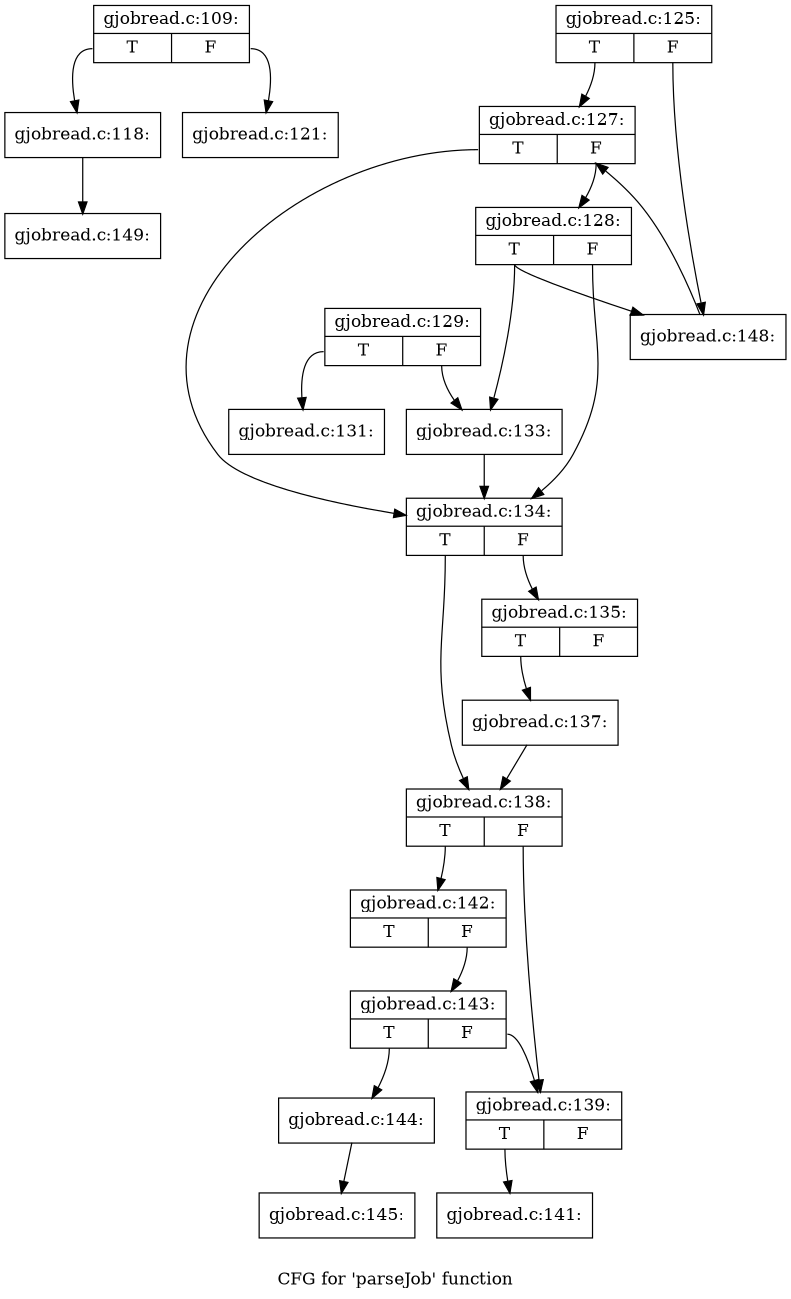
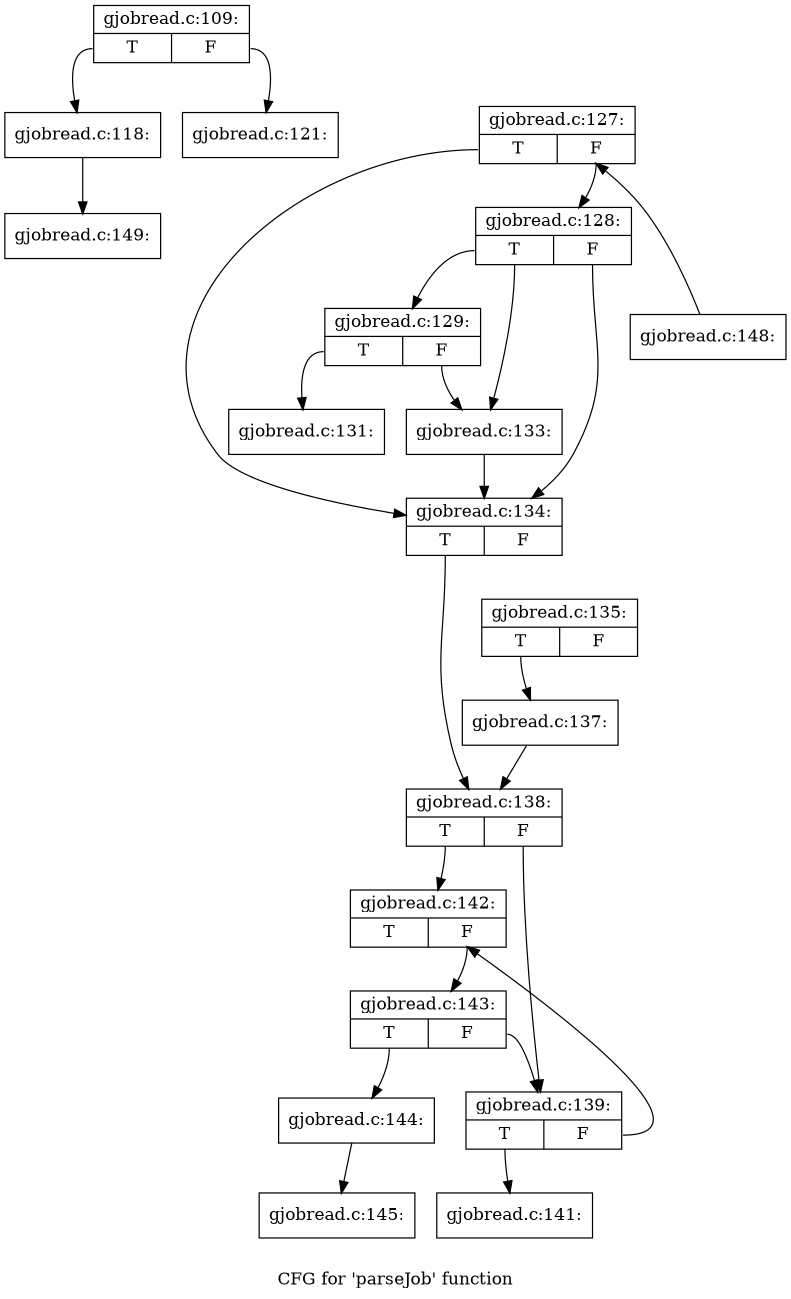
(634, 34) -> none
(572, 291) -> (440, 266)
(526, 573) -> none
none -> (589, 1040)
